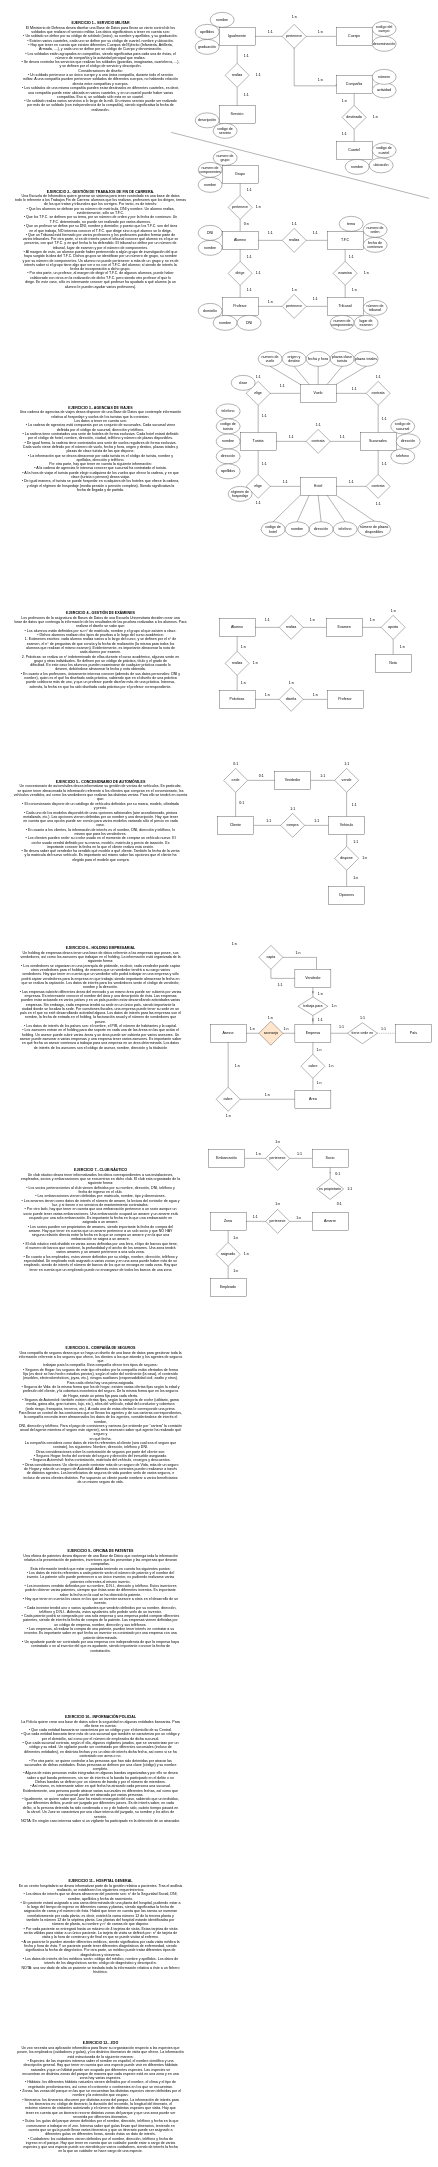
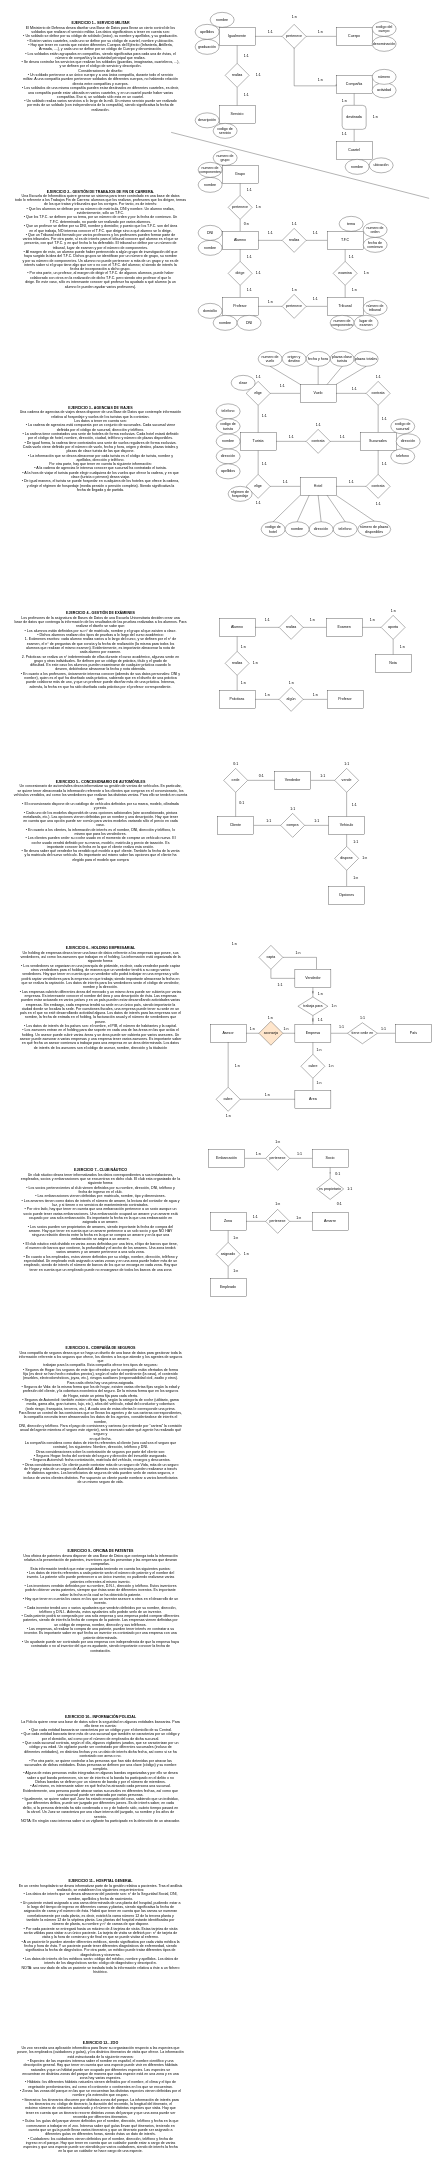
(354, 117) -> (354, 117)
(384, 150) -> none
(302, 376) -> none
(291, 699) -> (291, 699)
(386, 1033) -> (386, 1033)
